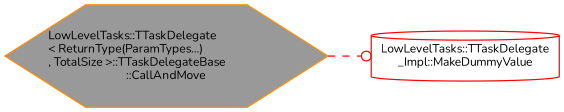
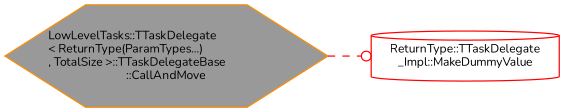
(465, 56) -> (465, 56)
